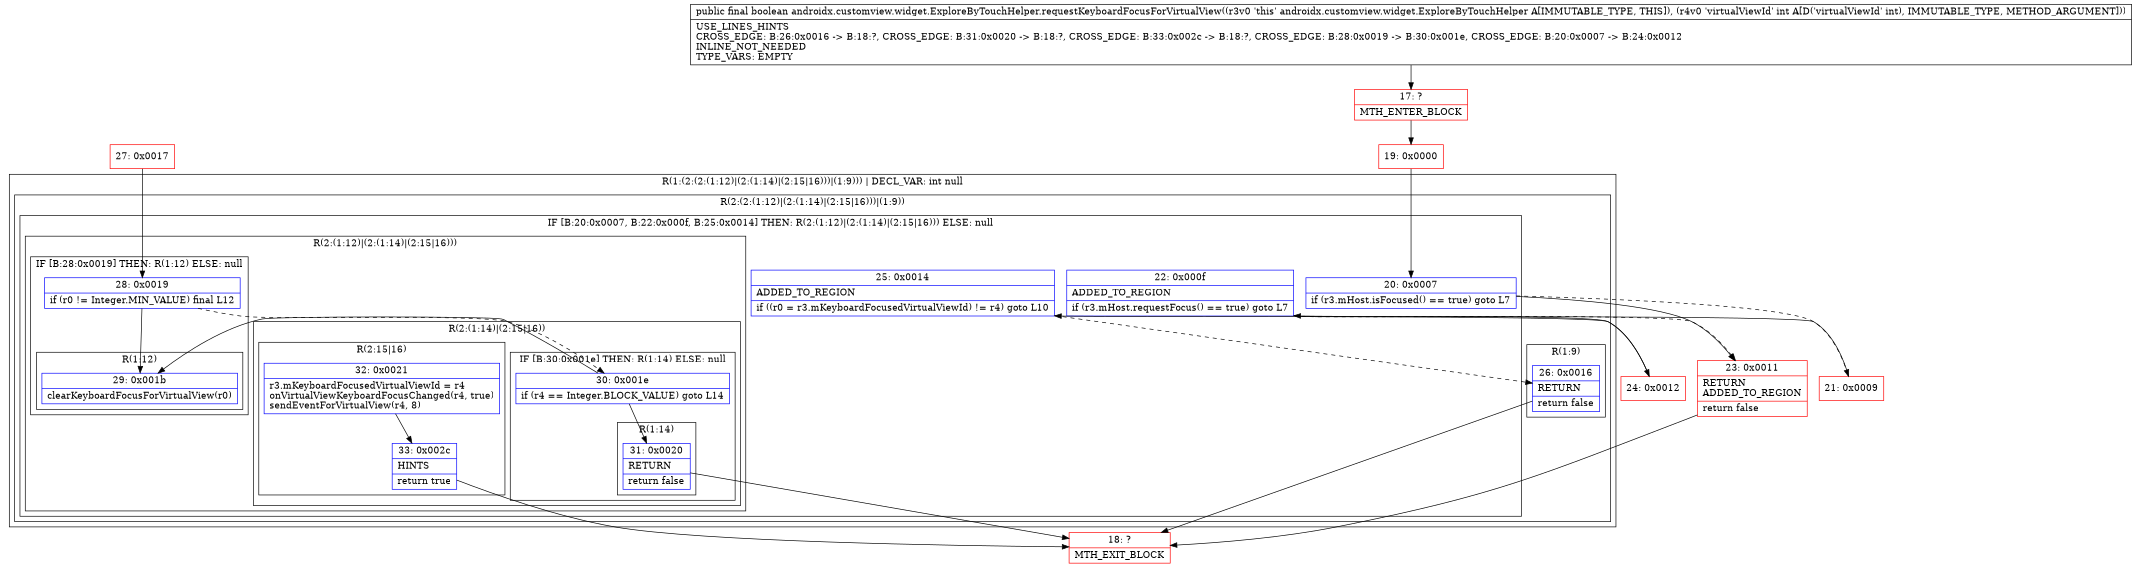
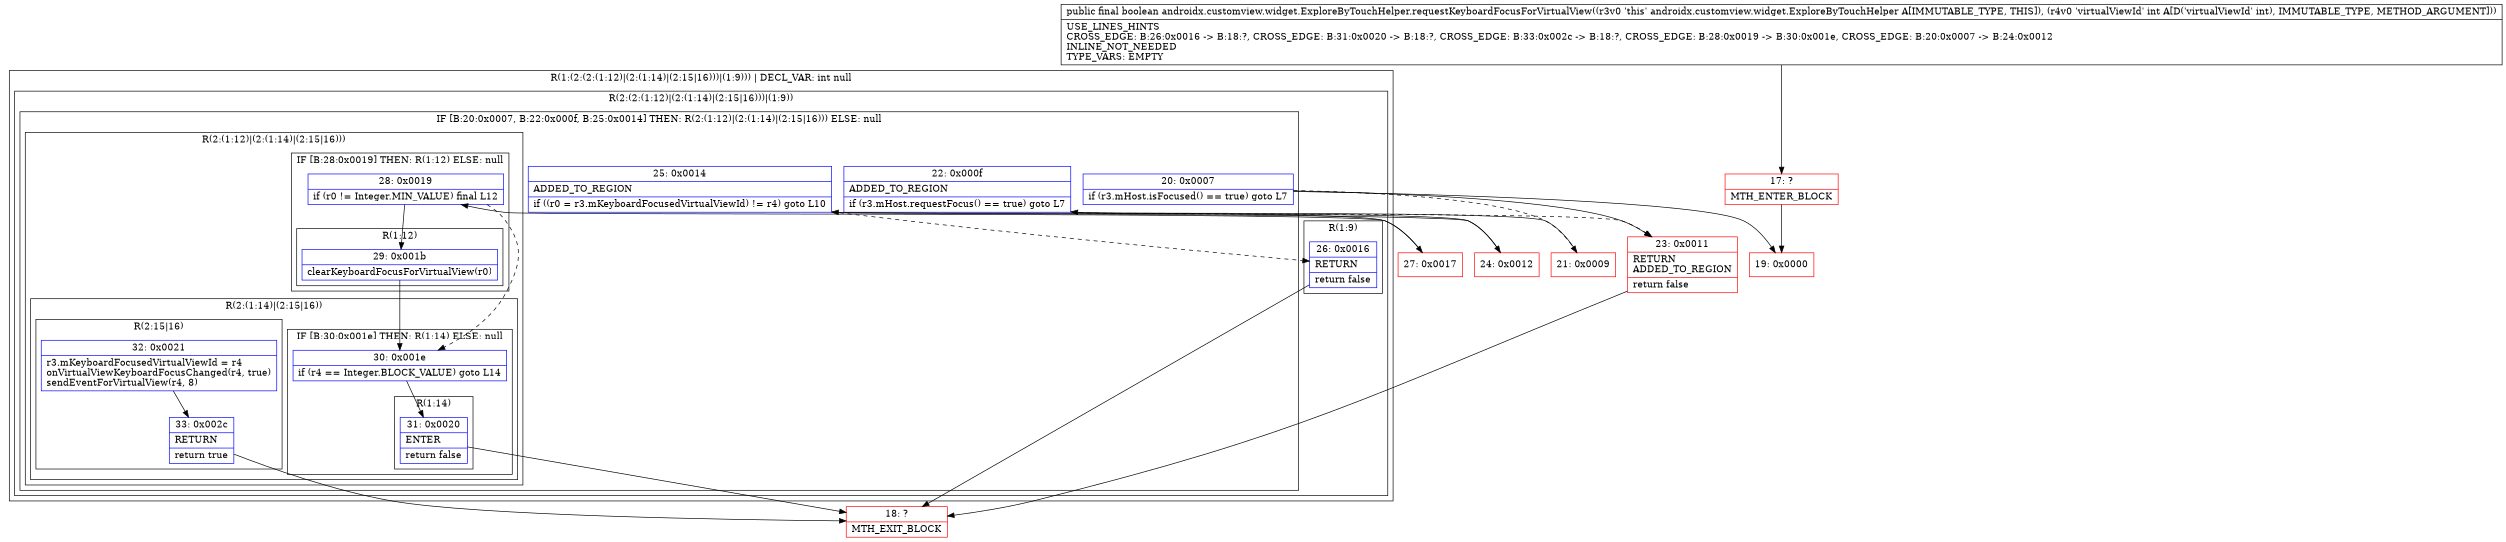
none -> (1130, 213)
(1411, 220) -> (1539, 199)
(381, 317) -> (400, 312)
(414, 466) -> (196, 440)
(650, 466) -> (423, 440)
